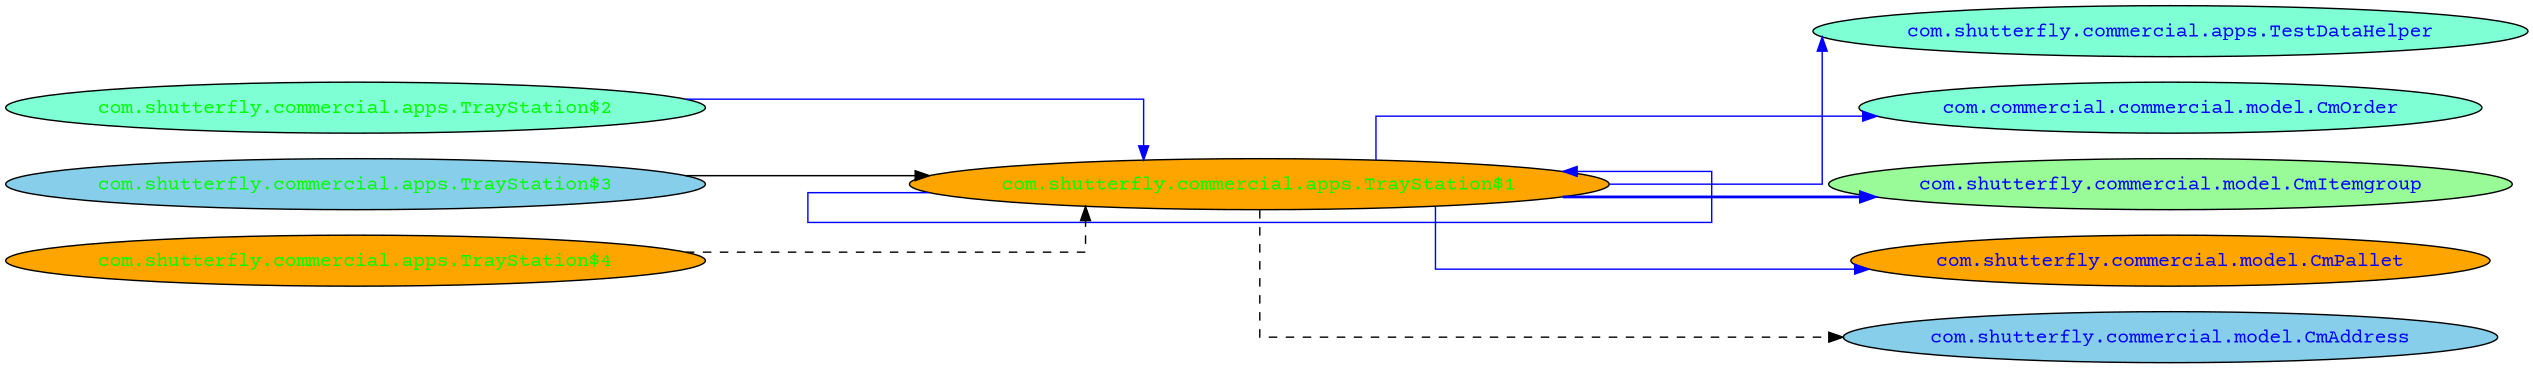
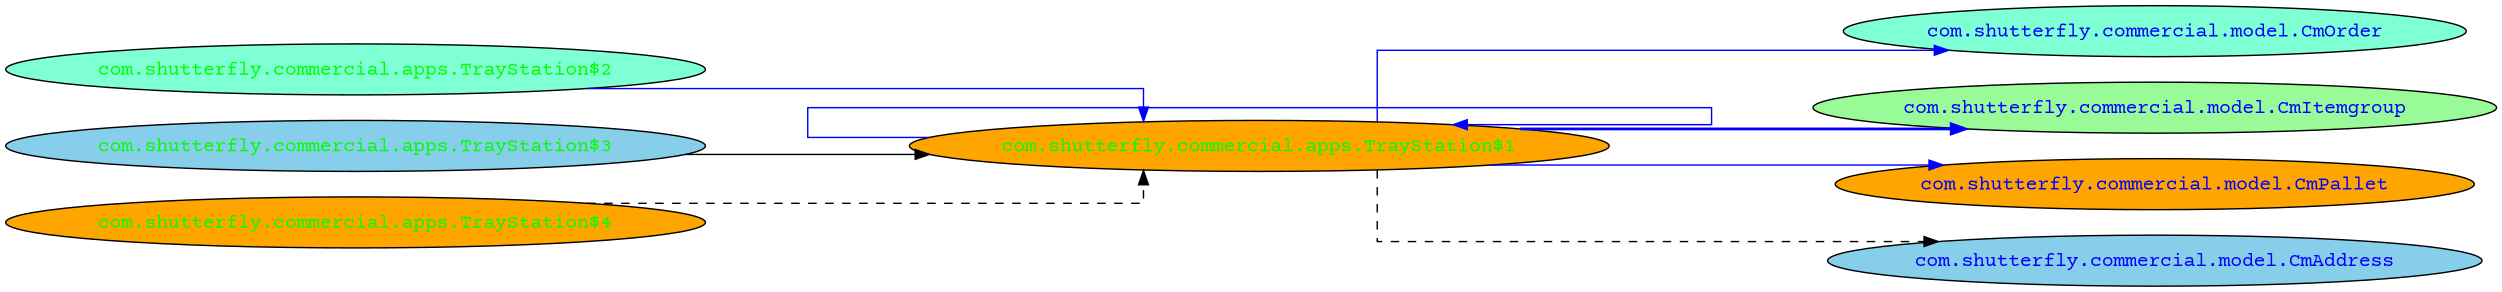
(2170, 31) -> none
(2170, 108) -> (2155, 31)
